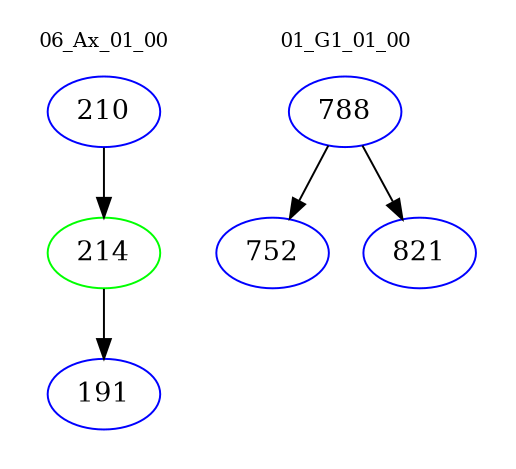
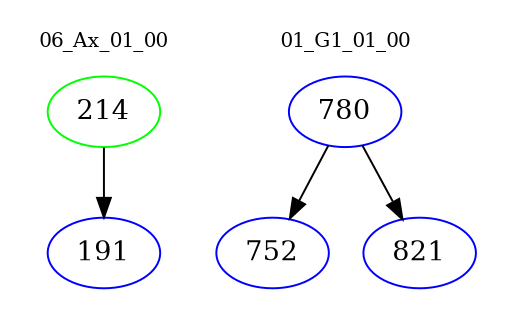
(104, 112) -> none
(345, 112) -> (345, 112)
